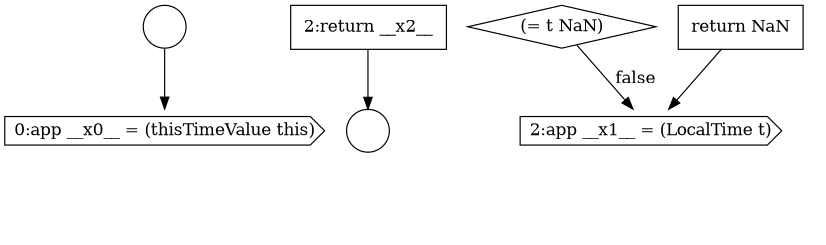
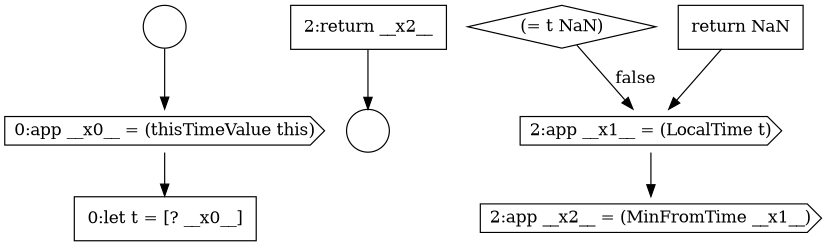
none -> (165, 218)
none -> (651, 218)
